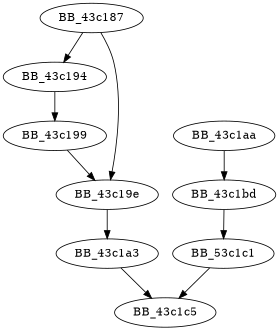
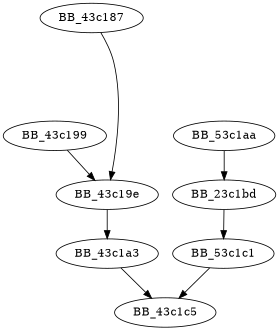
(55, 77) -> none
(224, 136) -> (224, 136)
(224, 195) -> (224, 195)
